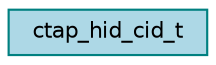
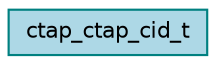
(108, 32) -> (108, 32)
